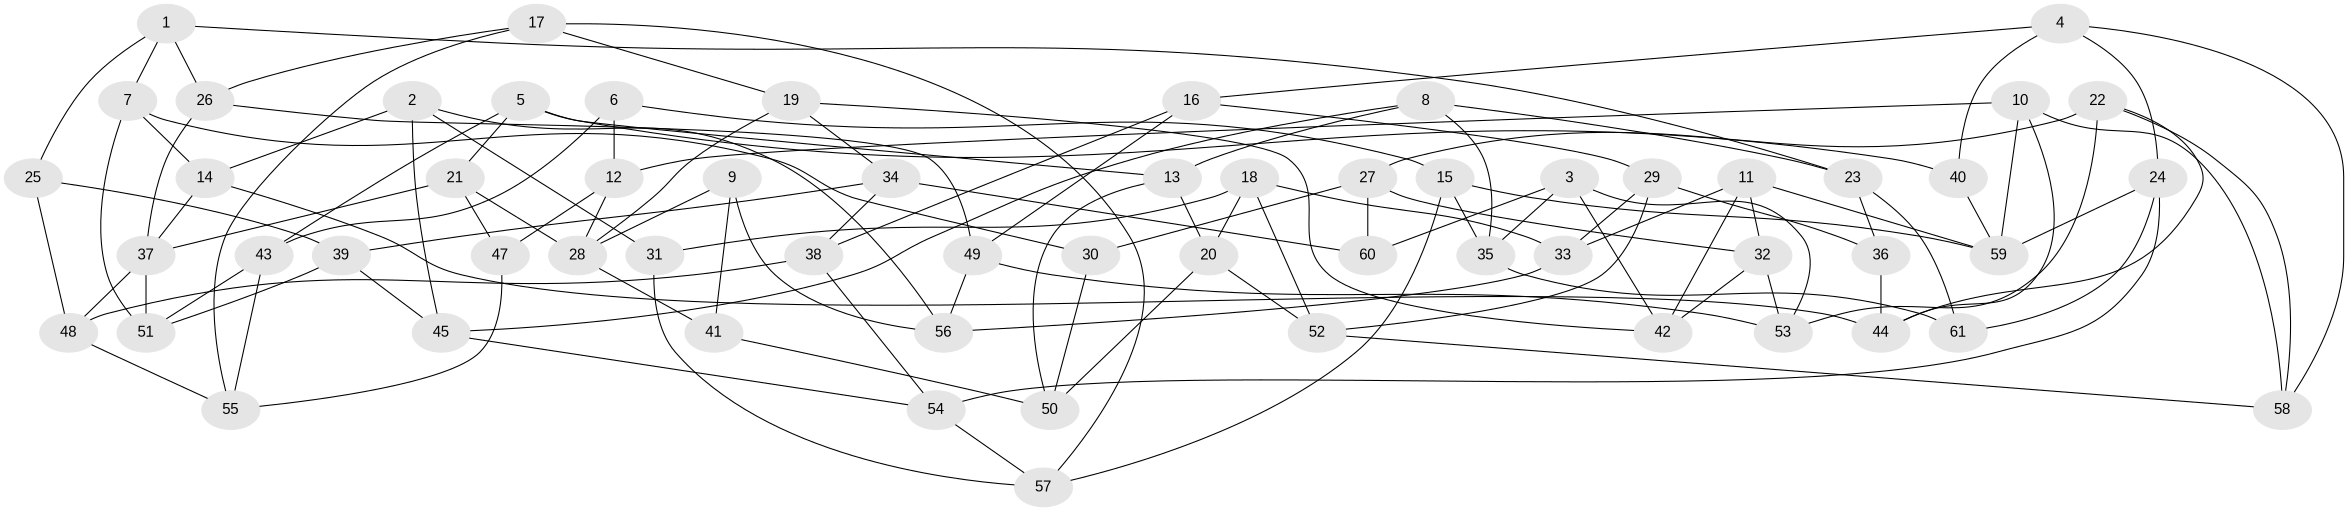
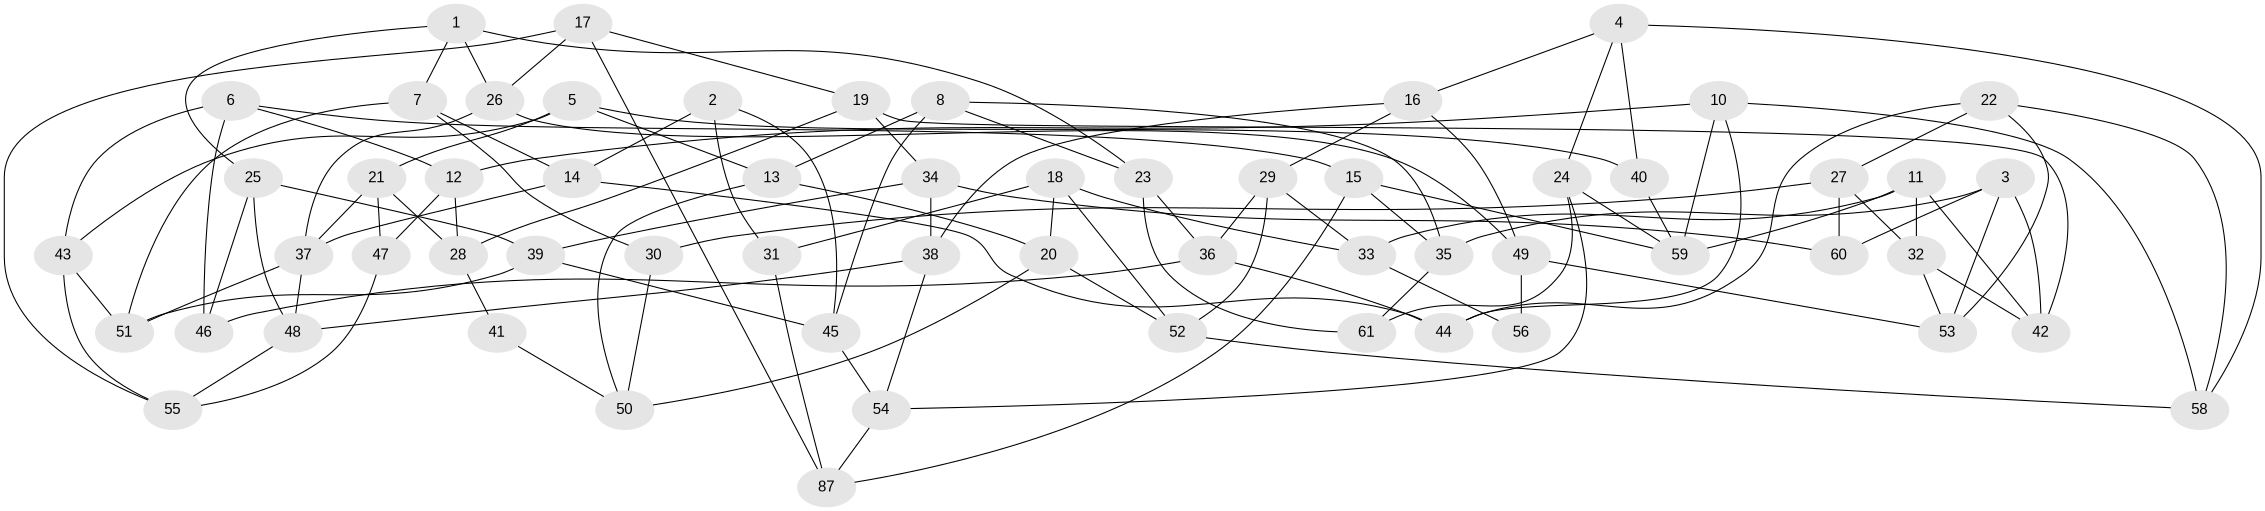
(732, 178) -> none
(830, 198) -> none
none -> (204, 333)
(1044, 487) -> (827, 487)
